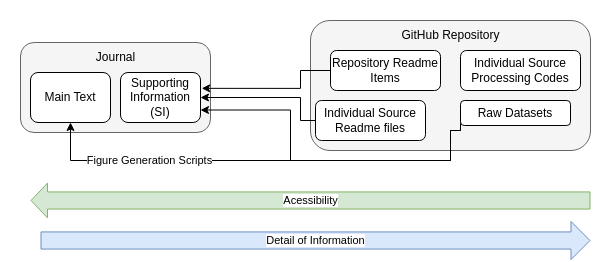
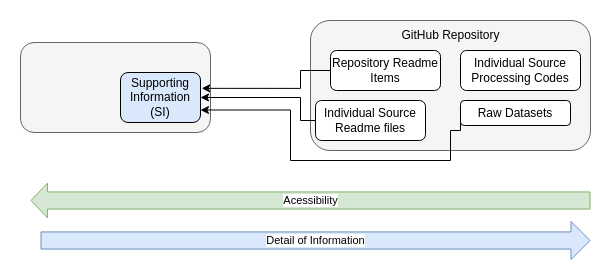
(116, 58) -> none
(71, 98) -> none
(161, 98) -> (161, 98)
(165, 161) -> none
